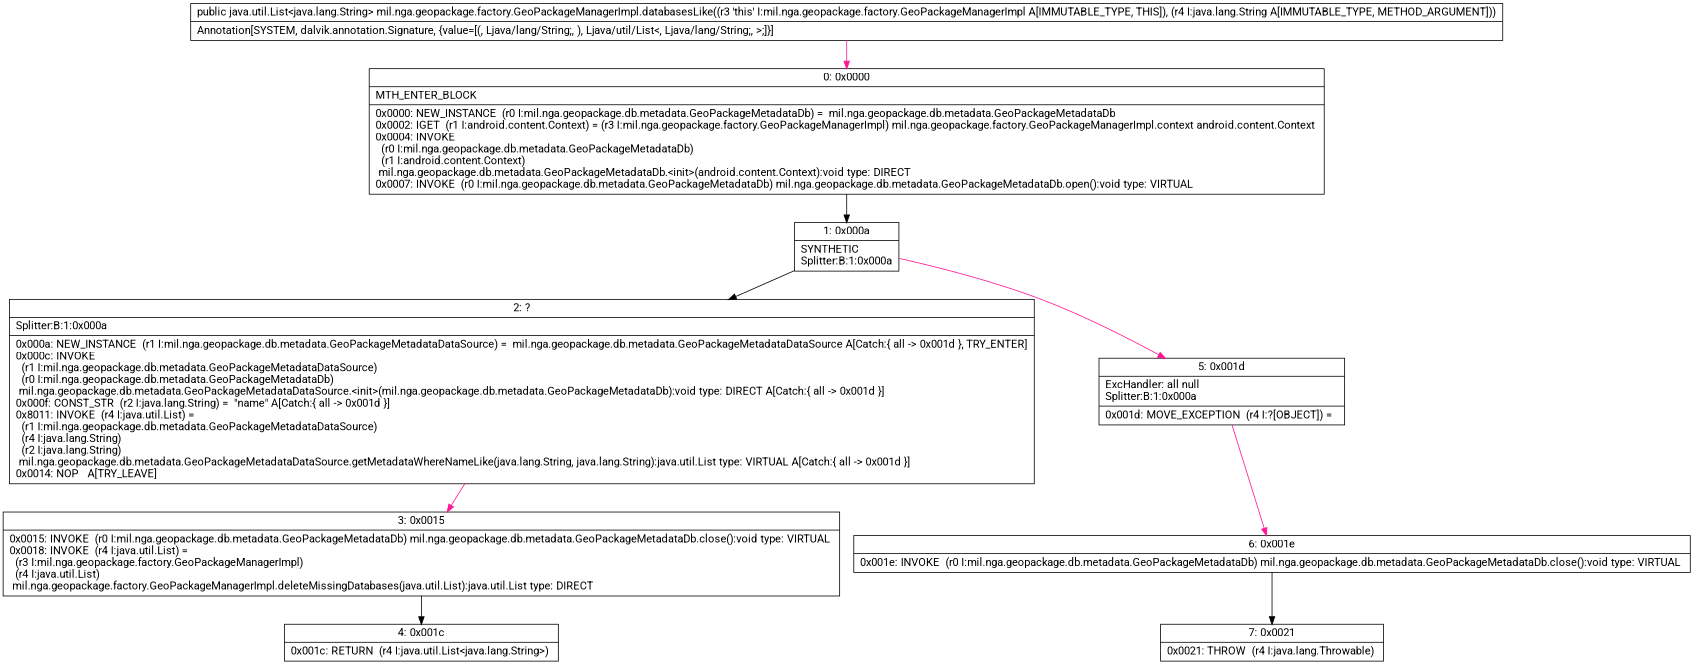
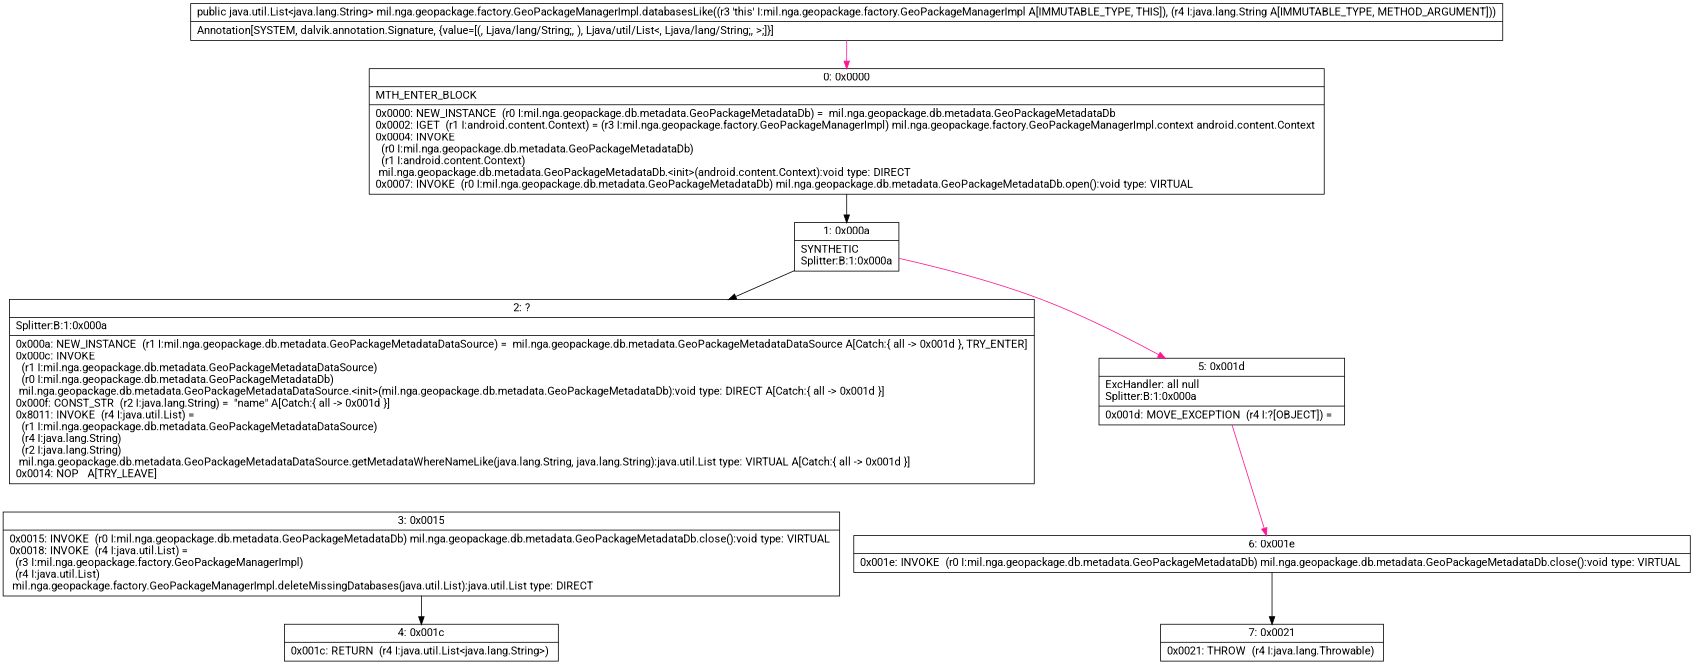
(458, 494) -> none
